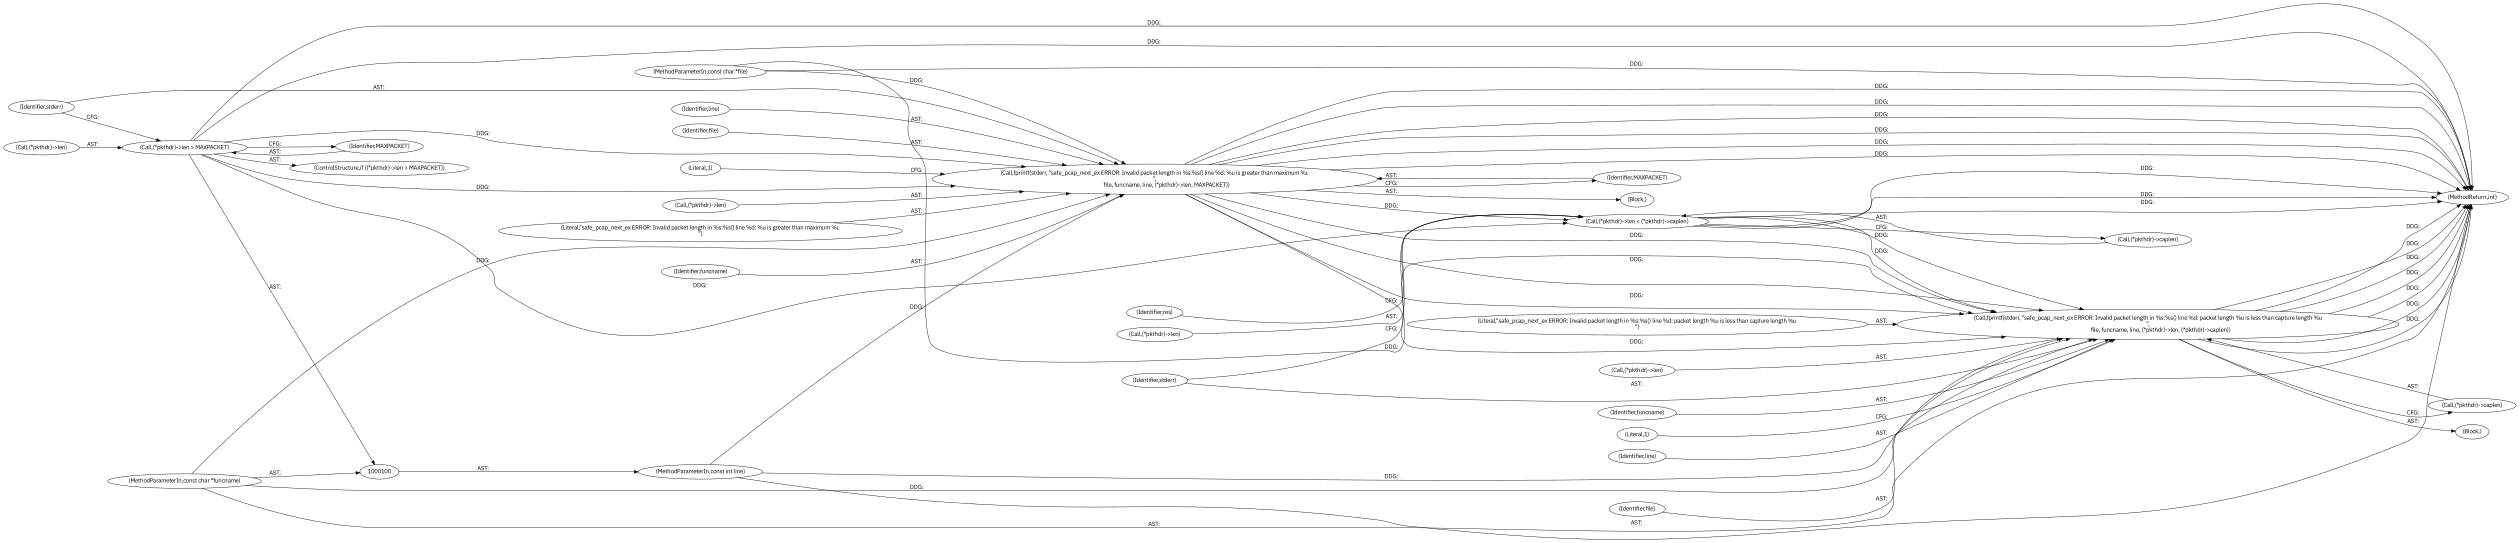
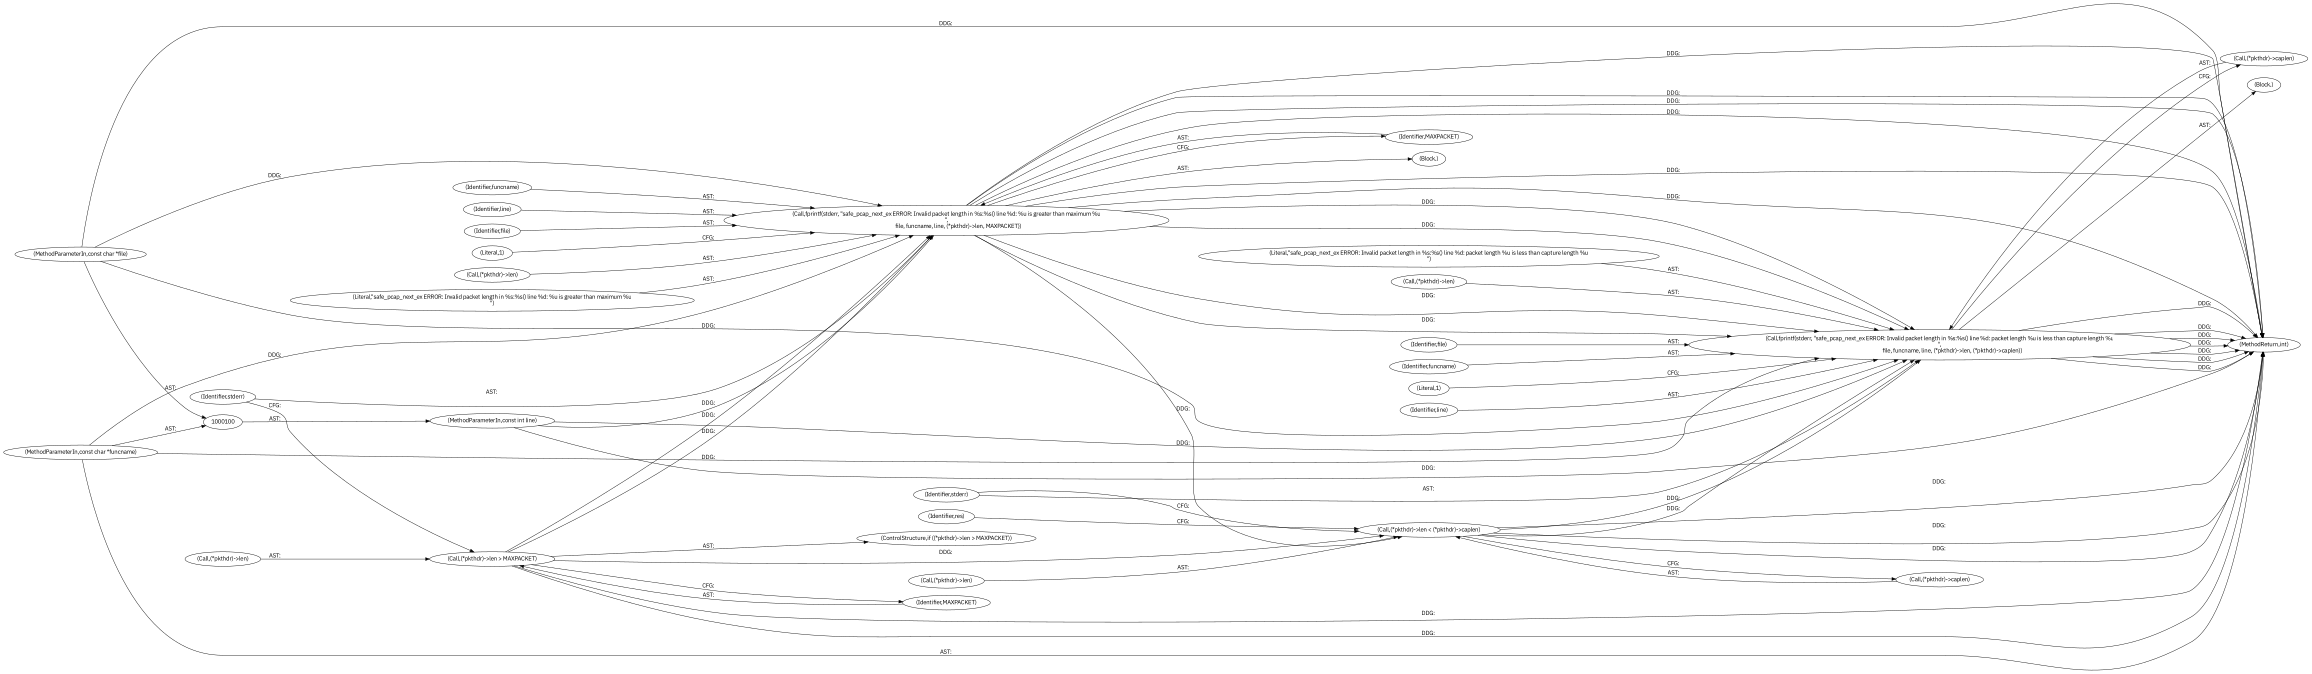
(281, 308) -> (132, 349)
(1637, 523) -> (1429, 468)
